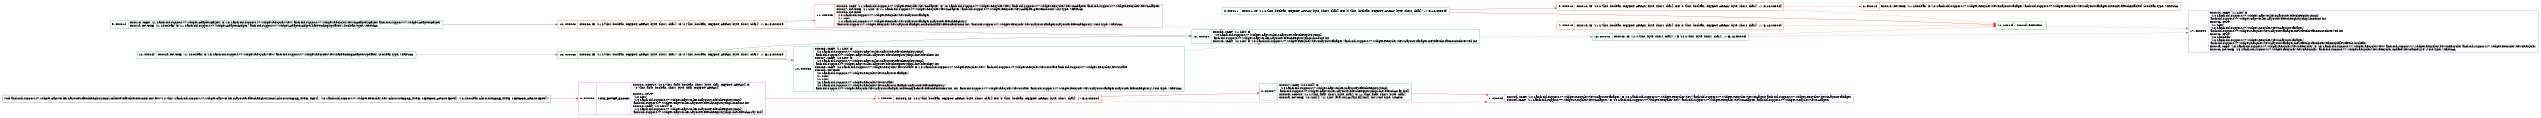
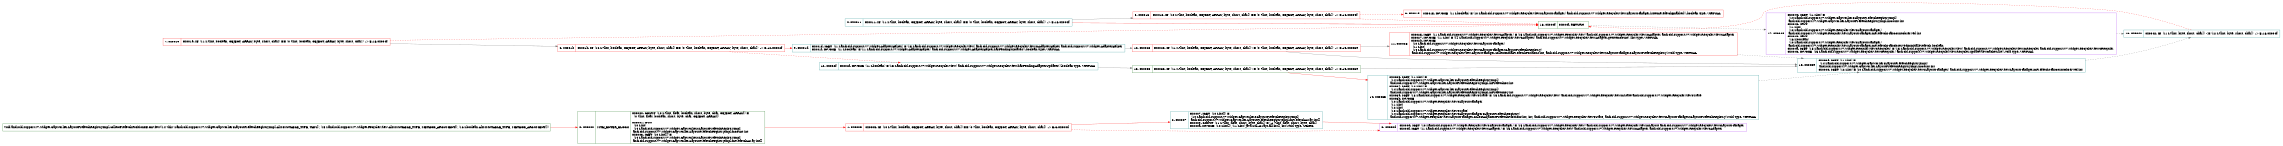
(1967, 34) -> (2119, 34)
none -> (671, 48)
(672, 99) -> (671, 127)
